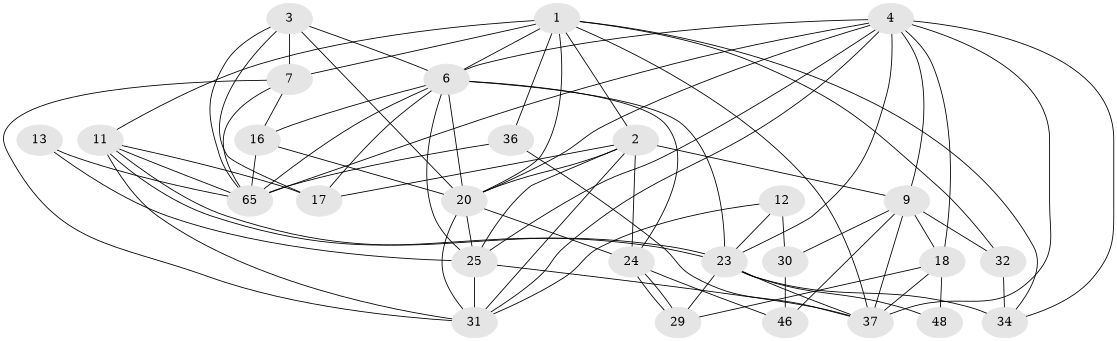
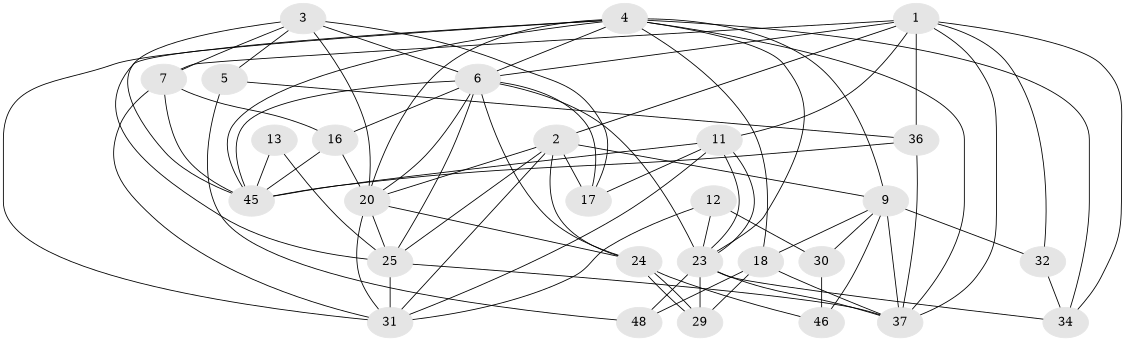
none -> (225, 79)
(553, 130) -> none
(250, 201) -> (252, 201)
